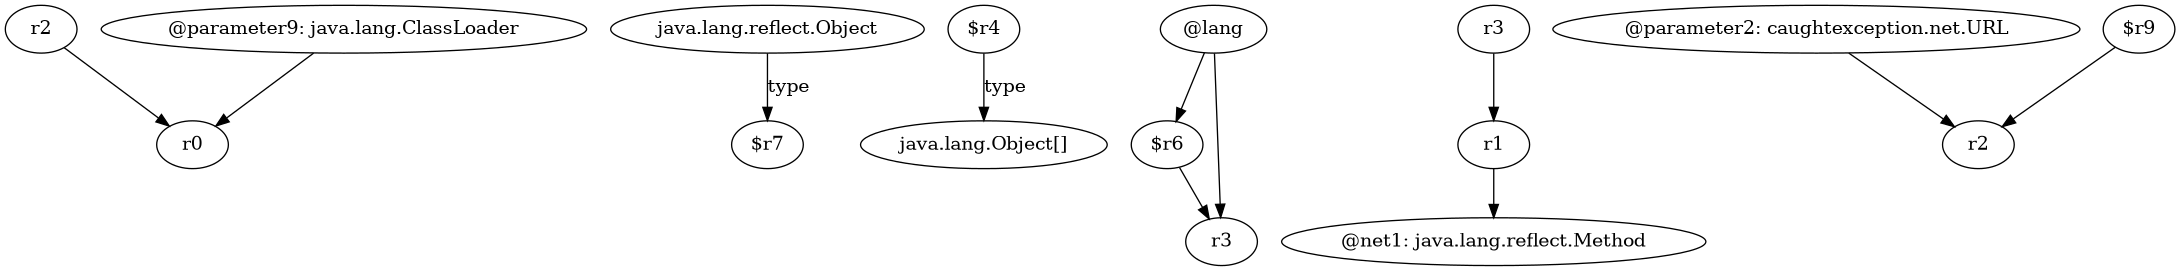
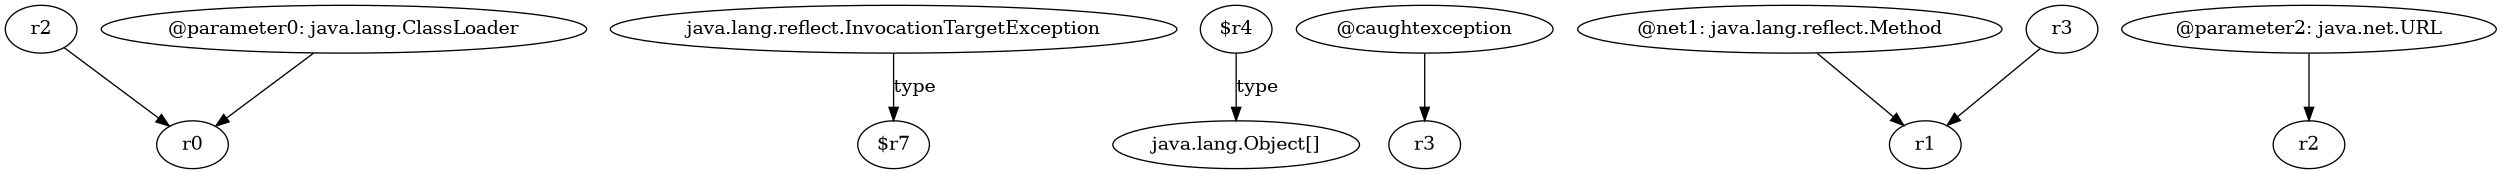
(344, 29) -> (344, 29)
(767, 29) -> (894, 29)
(1214, 29) -> (1425, 29)
(1816, 29) -> (2309, 29)
(2139, 29) -> none
(1167, 145) -> none
(1494, 187) -> (1855, 85)
